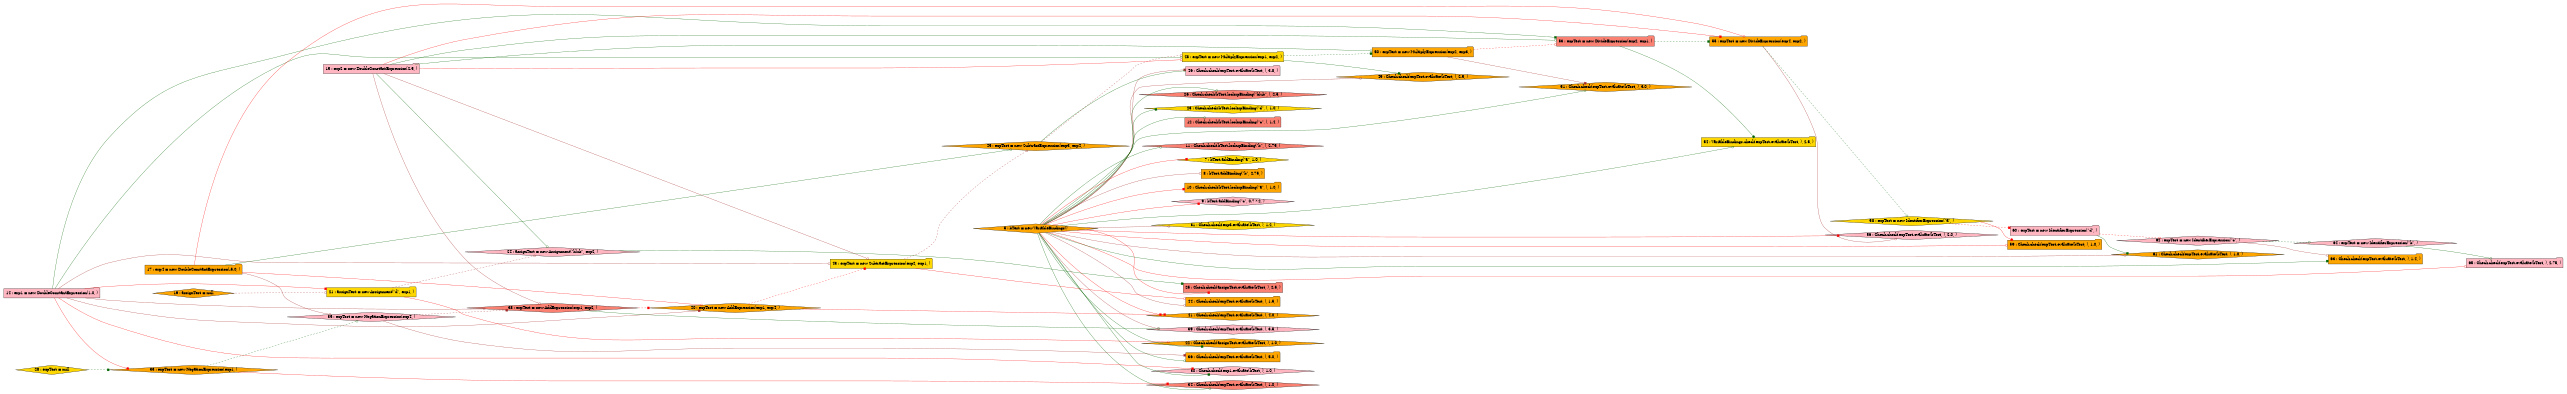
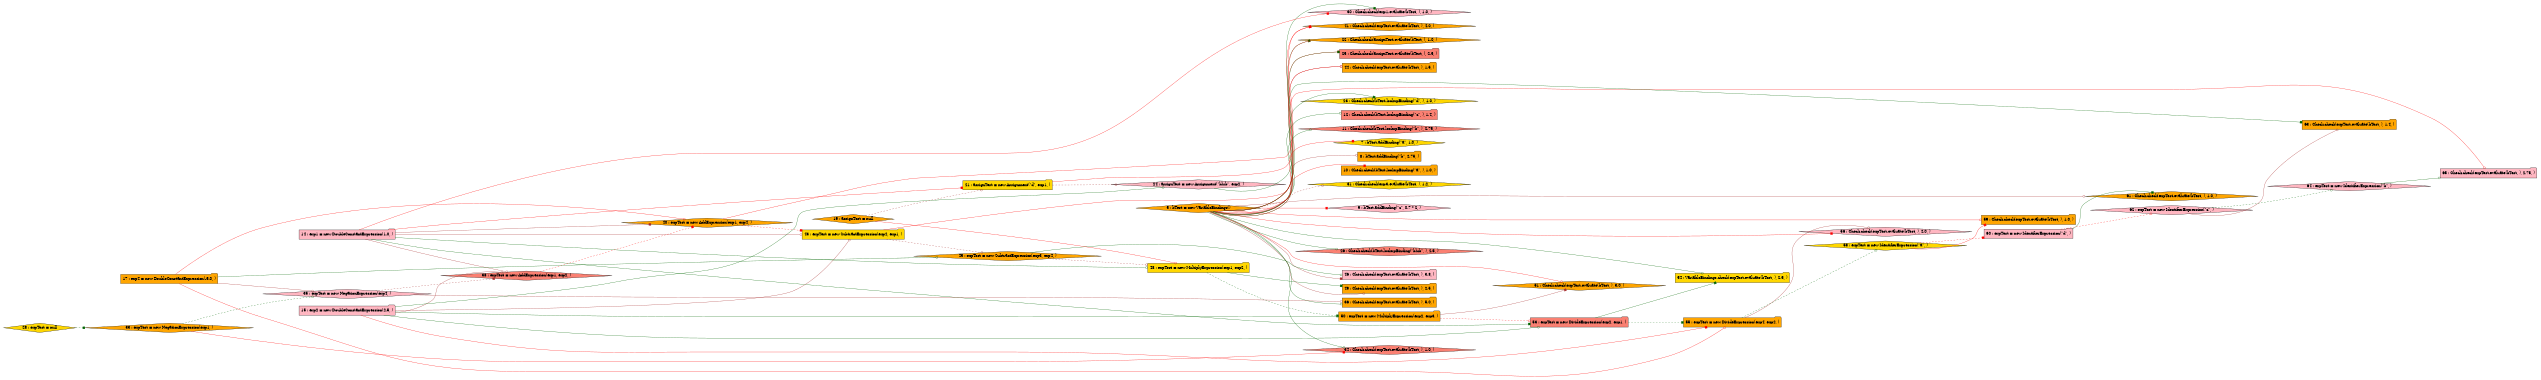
(800, 68) -> (1025, 238)
(1423, 77) -> (1389, 289)
(1298, 130) -> (1379, 267)
(1127, 227) -> (1292, 194)
(1233, 330) -> none
(83, 341) -> none
(781, 348) -> (877, 297)
